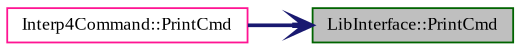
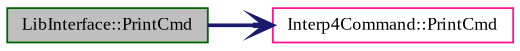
(271, 25) -> (231, 25)
